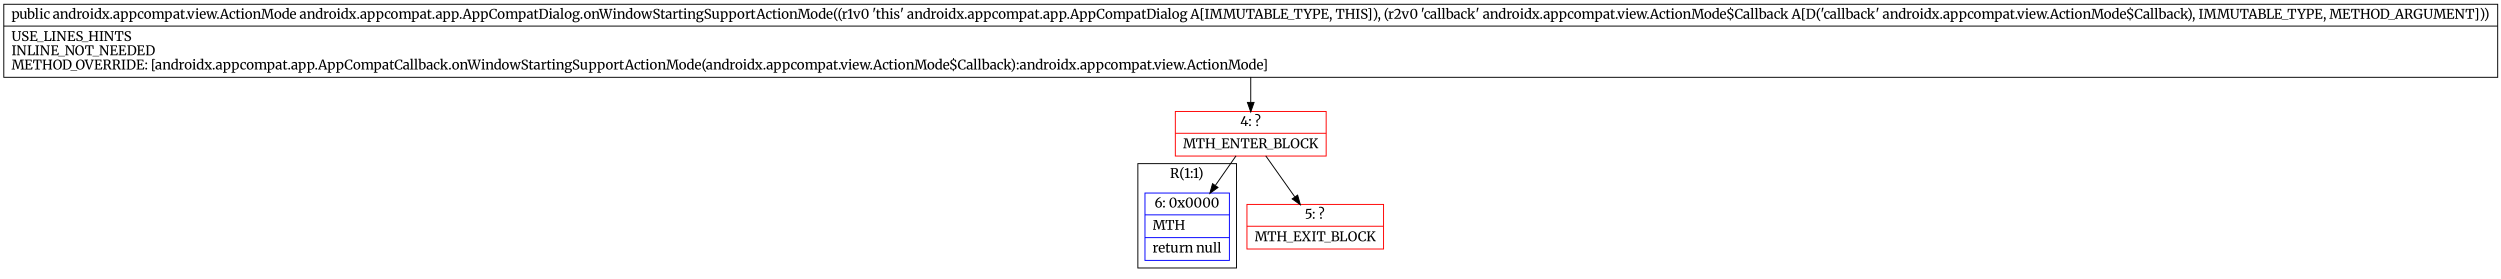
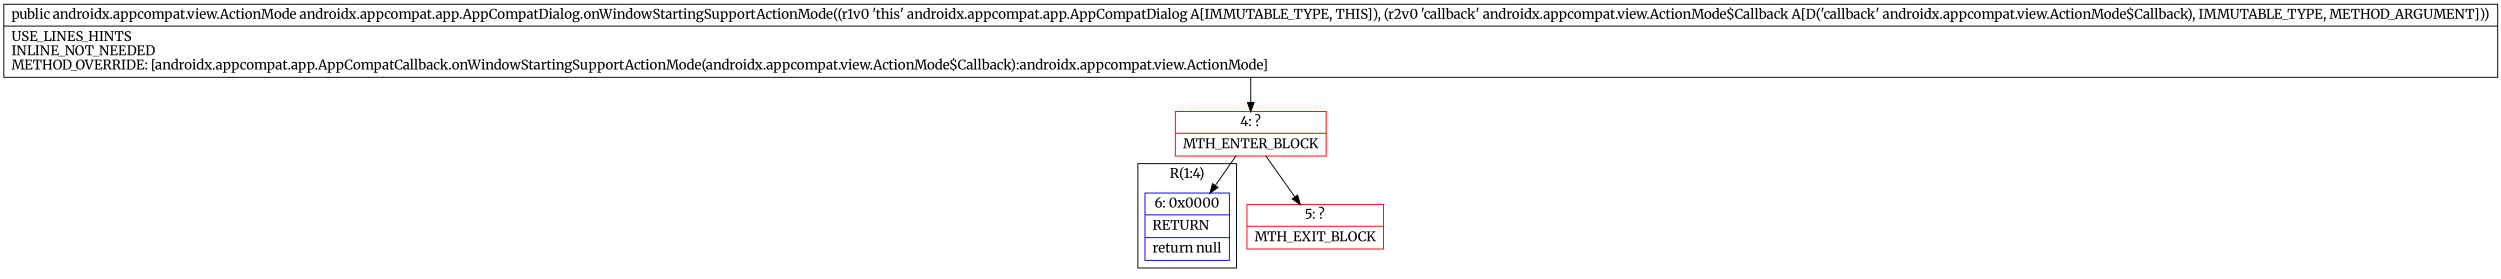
(1187, 175) -> (1187, 175)
(1169, 226) -> (1181, 226)
